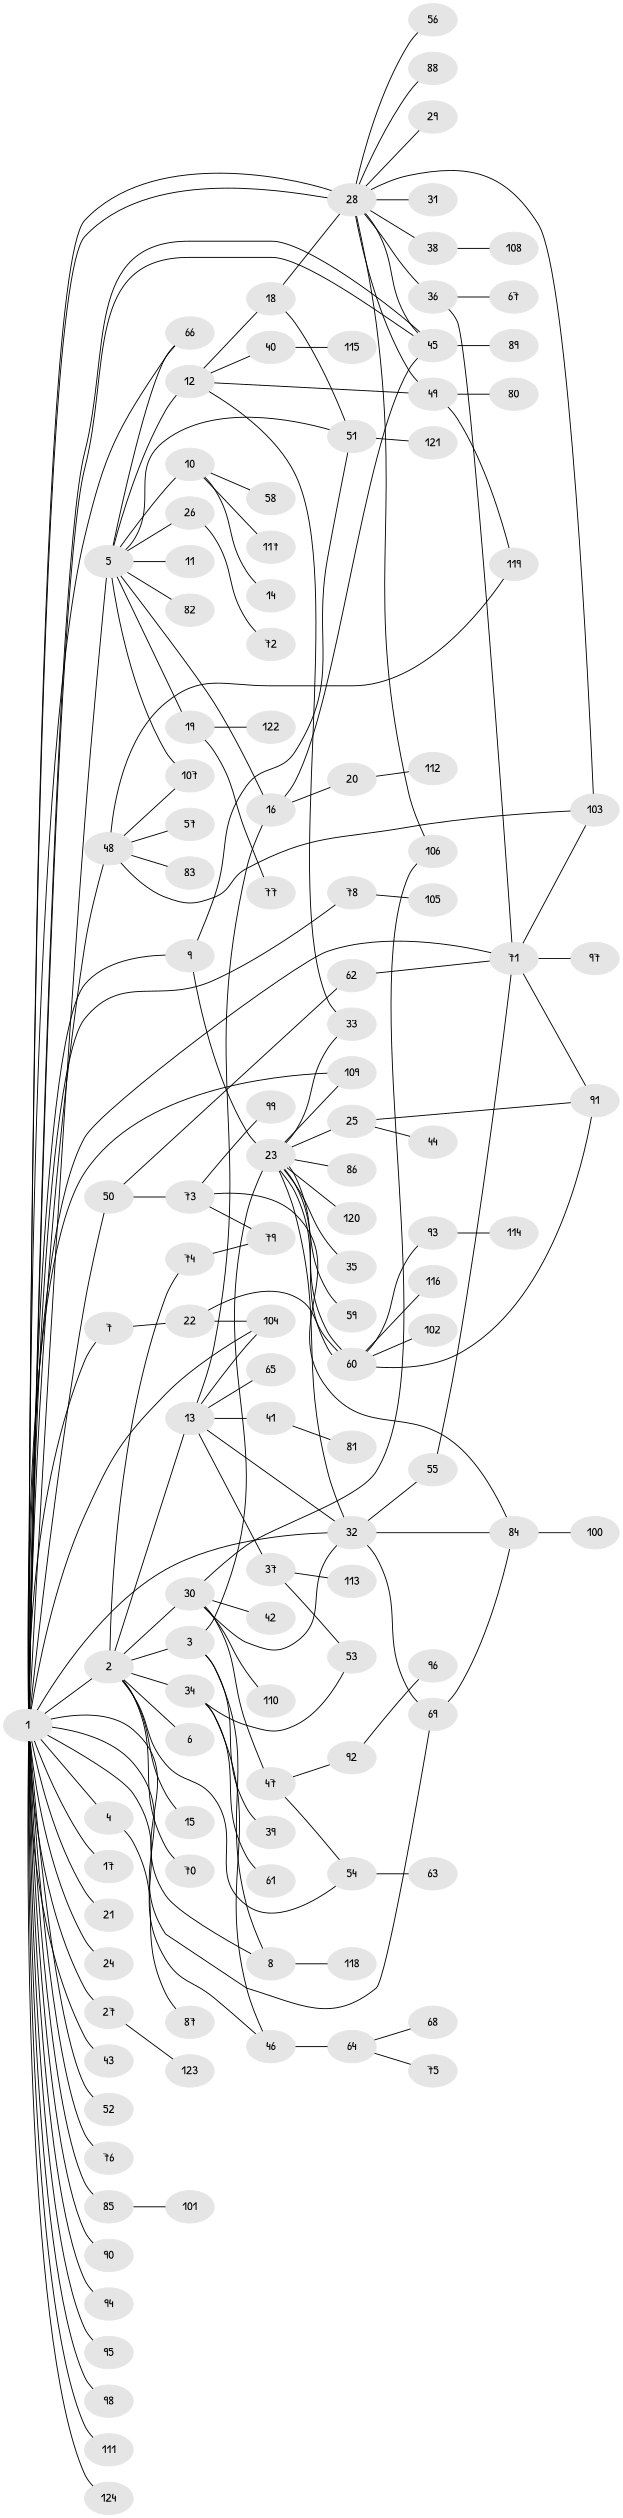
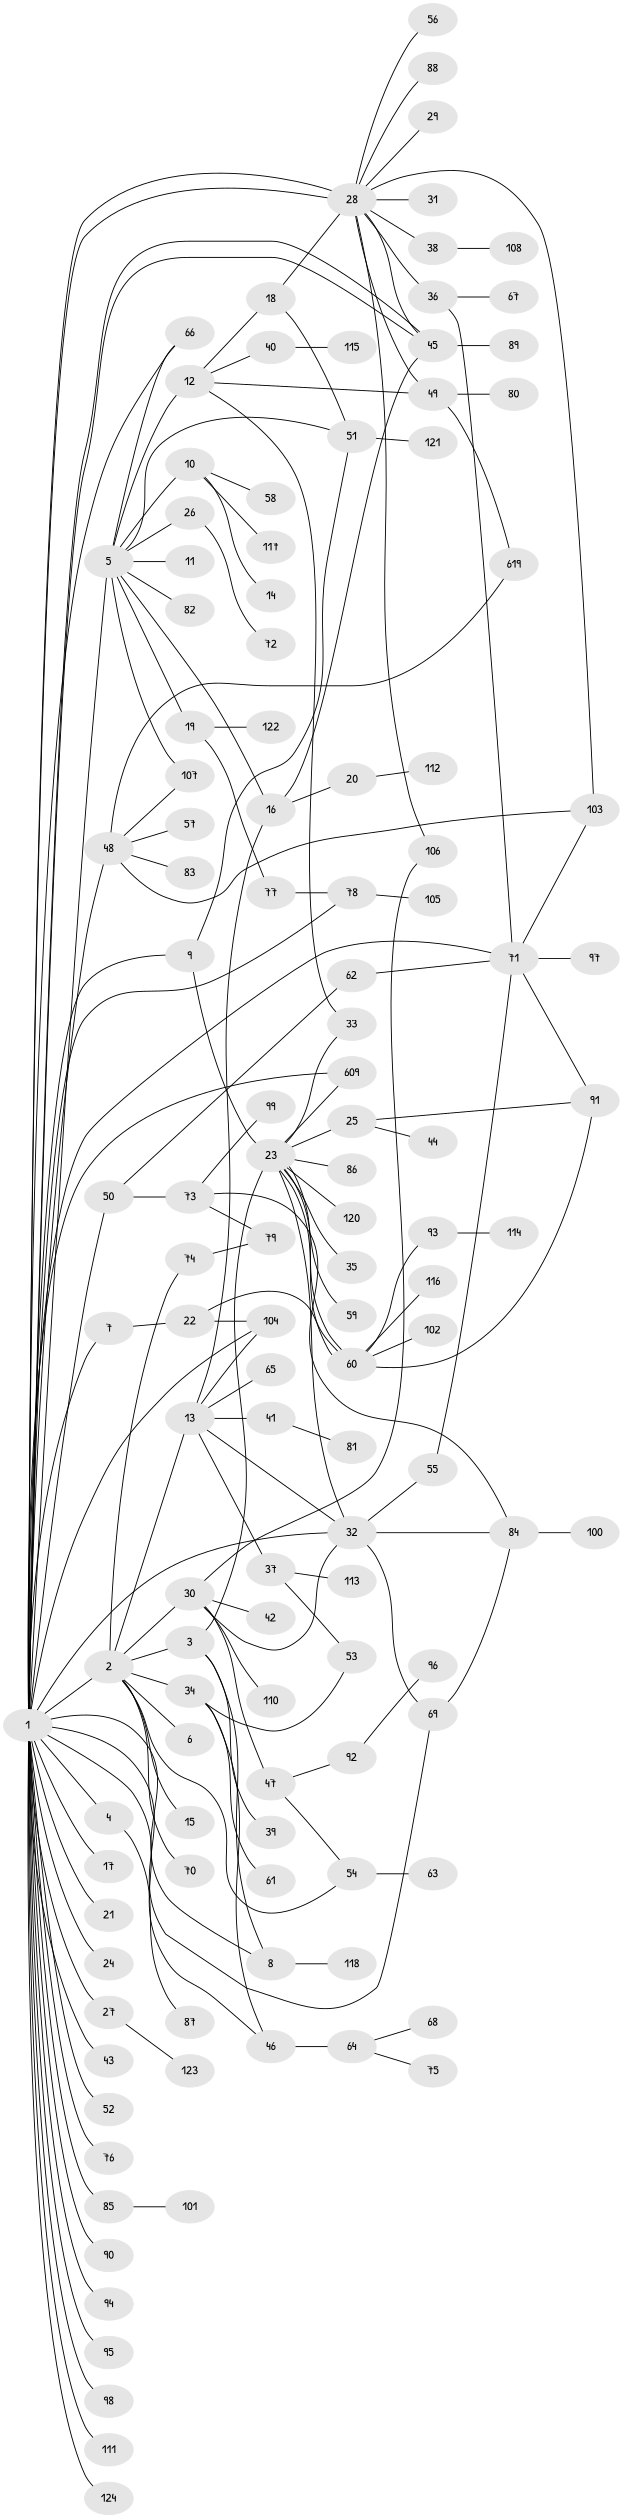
(514, 564) -> (514, 564)
none -> (316, 893)
(352, 1073) -> (352, 1073)
